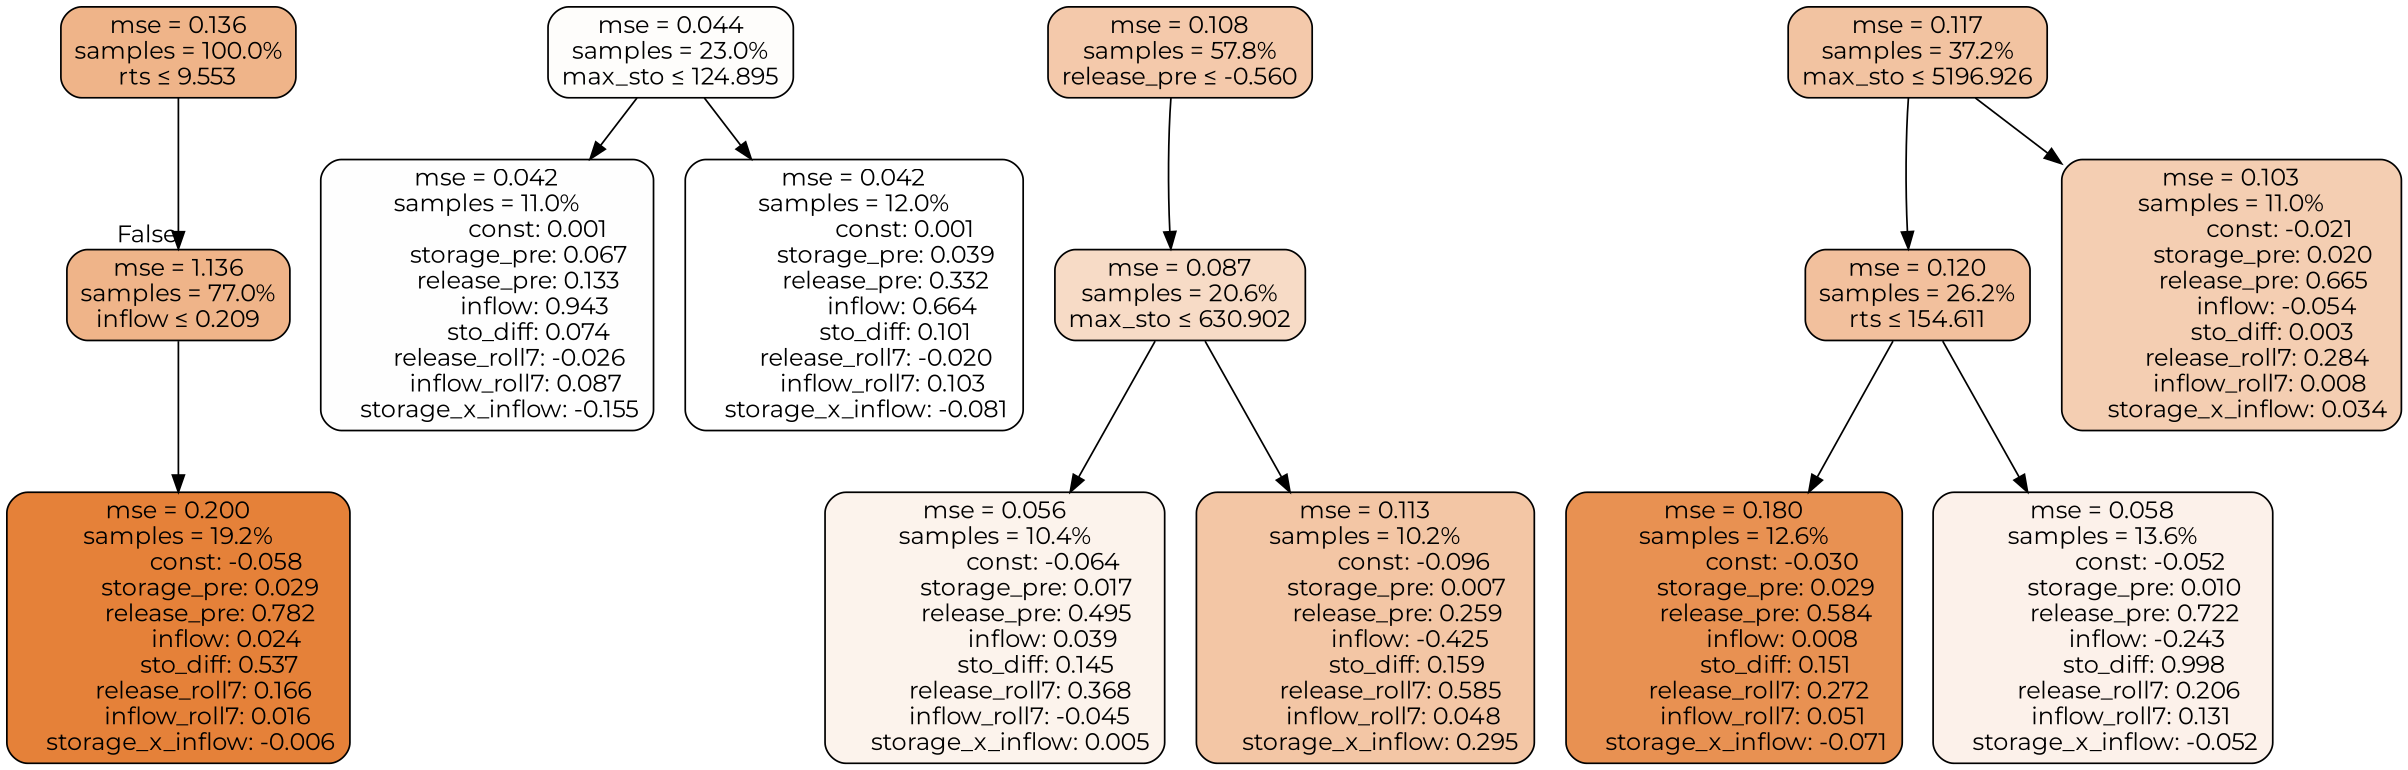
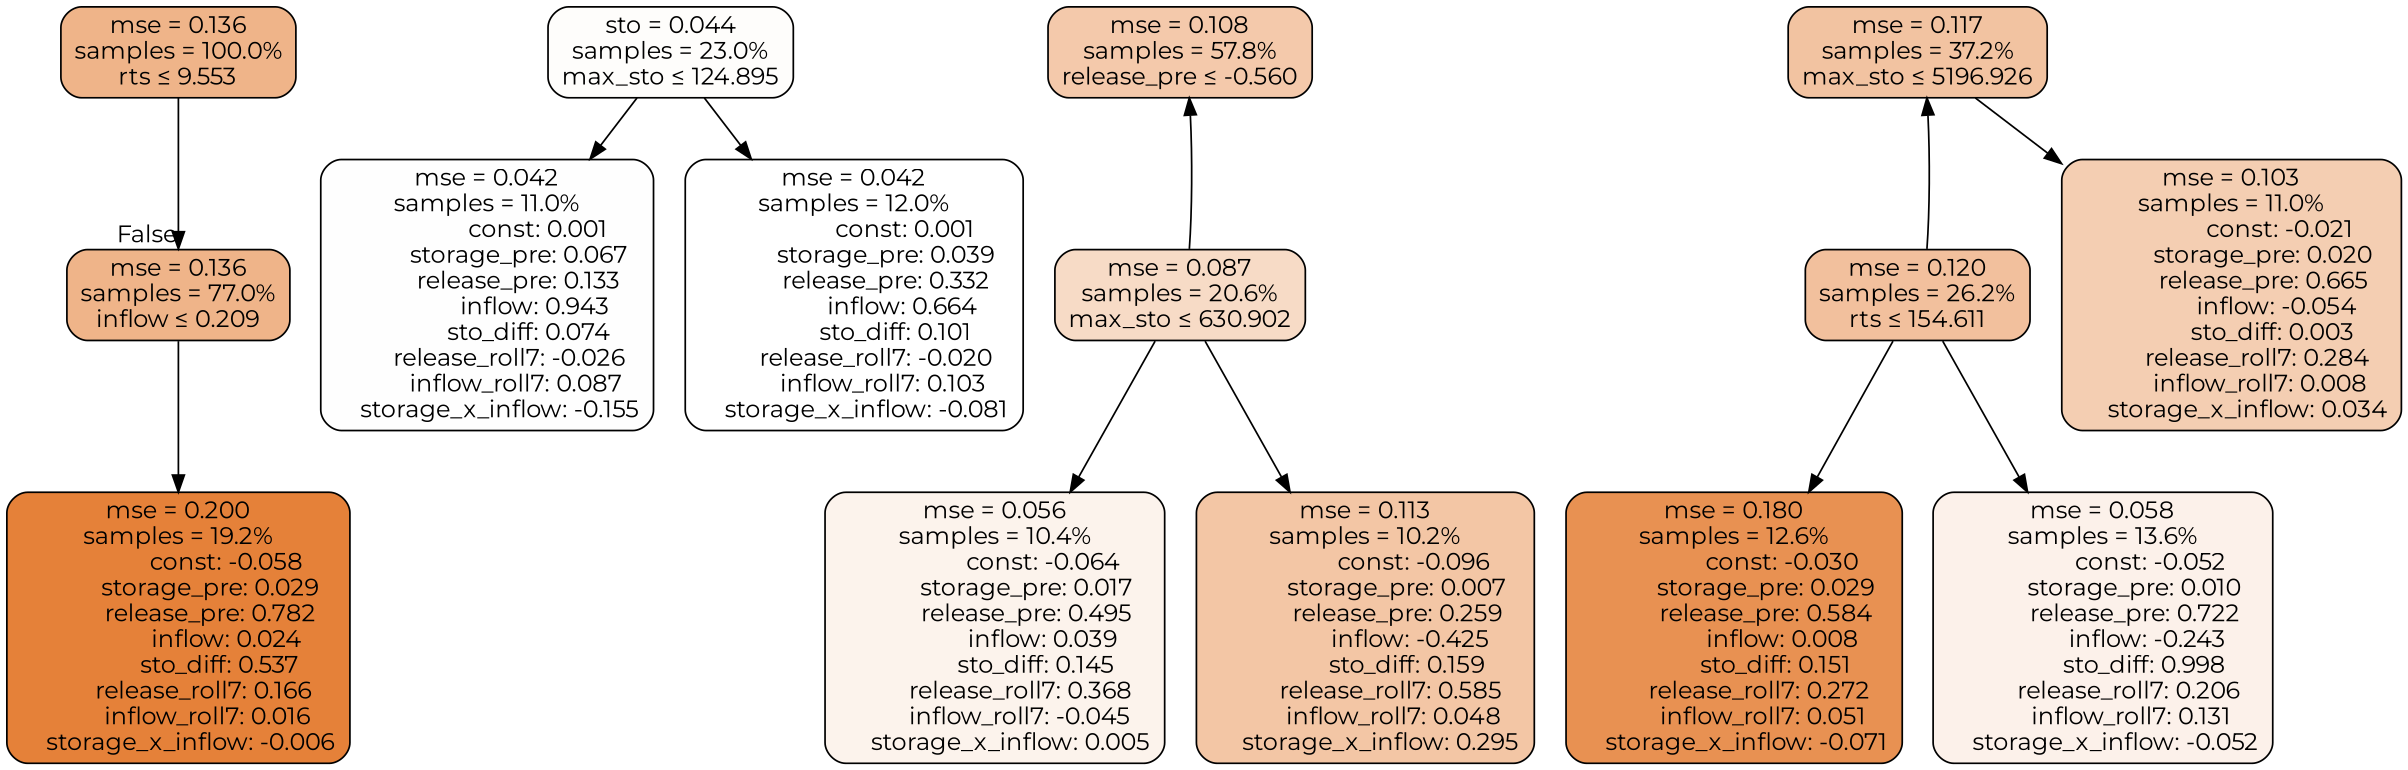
(671, 52) -> (671, 52)
(1169, 165) -> (1192, 182)
(1906, 165) -> (1929, 182)
(178, 295) -> (178, 295)
